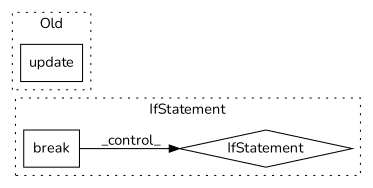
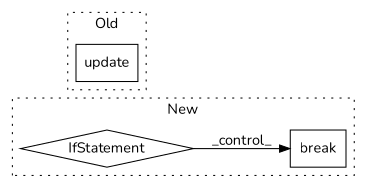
(188, 110) -> (183, 110)
(124, 149) -> (236, 149)
